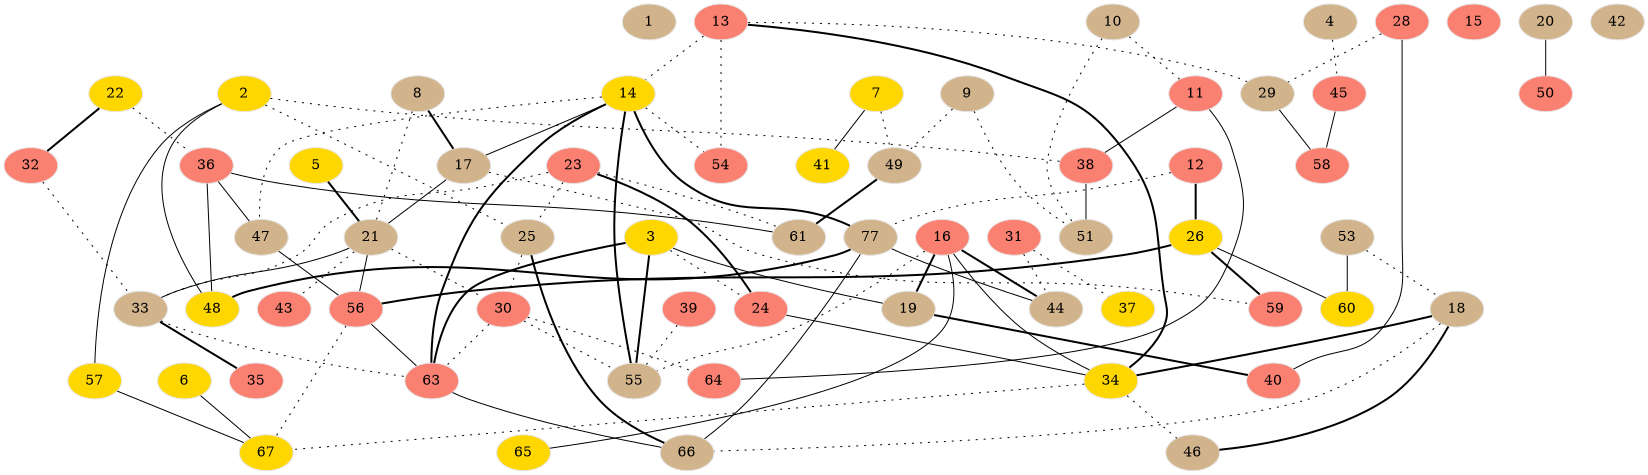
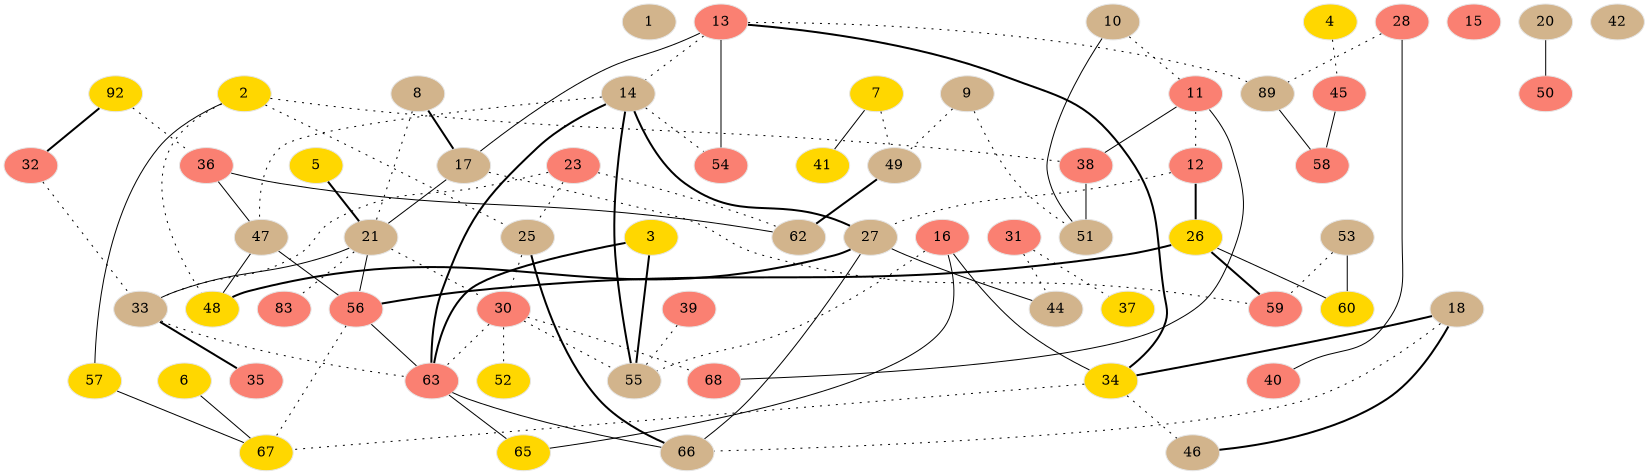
(1330, 22) -> (1330, 22)
(116, 94) -> (116, 94)
(628, 94) -> (628, 94)
(721, 94) -> (721, 94)
(1267, 94) -> (1267, 94)
(1056, 128) -> (1056, 128)
none -> (1196, 130)
(543, 131) -> (584, 80)
(162, 190) -> (162, 190)
(209, 237) -> (240, 268)
(799, 237) -> (799, 237)
(871, 237) -> (871, 237)
(1395, 269) -> (1311, 273)
(1003, 276) -> none
(284, 309) -> (284, 309)
(761, 309) -> none
(908, 309) -> none
none -> (504, 381)
(714, 381) -> (714, 381)
none -> (478, 417)
